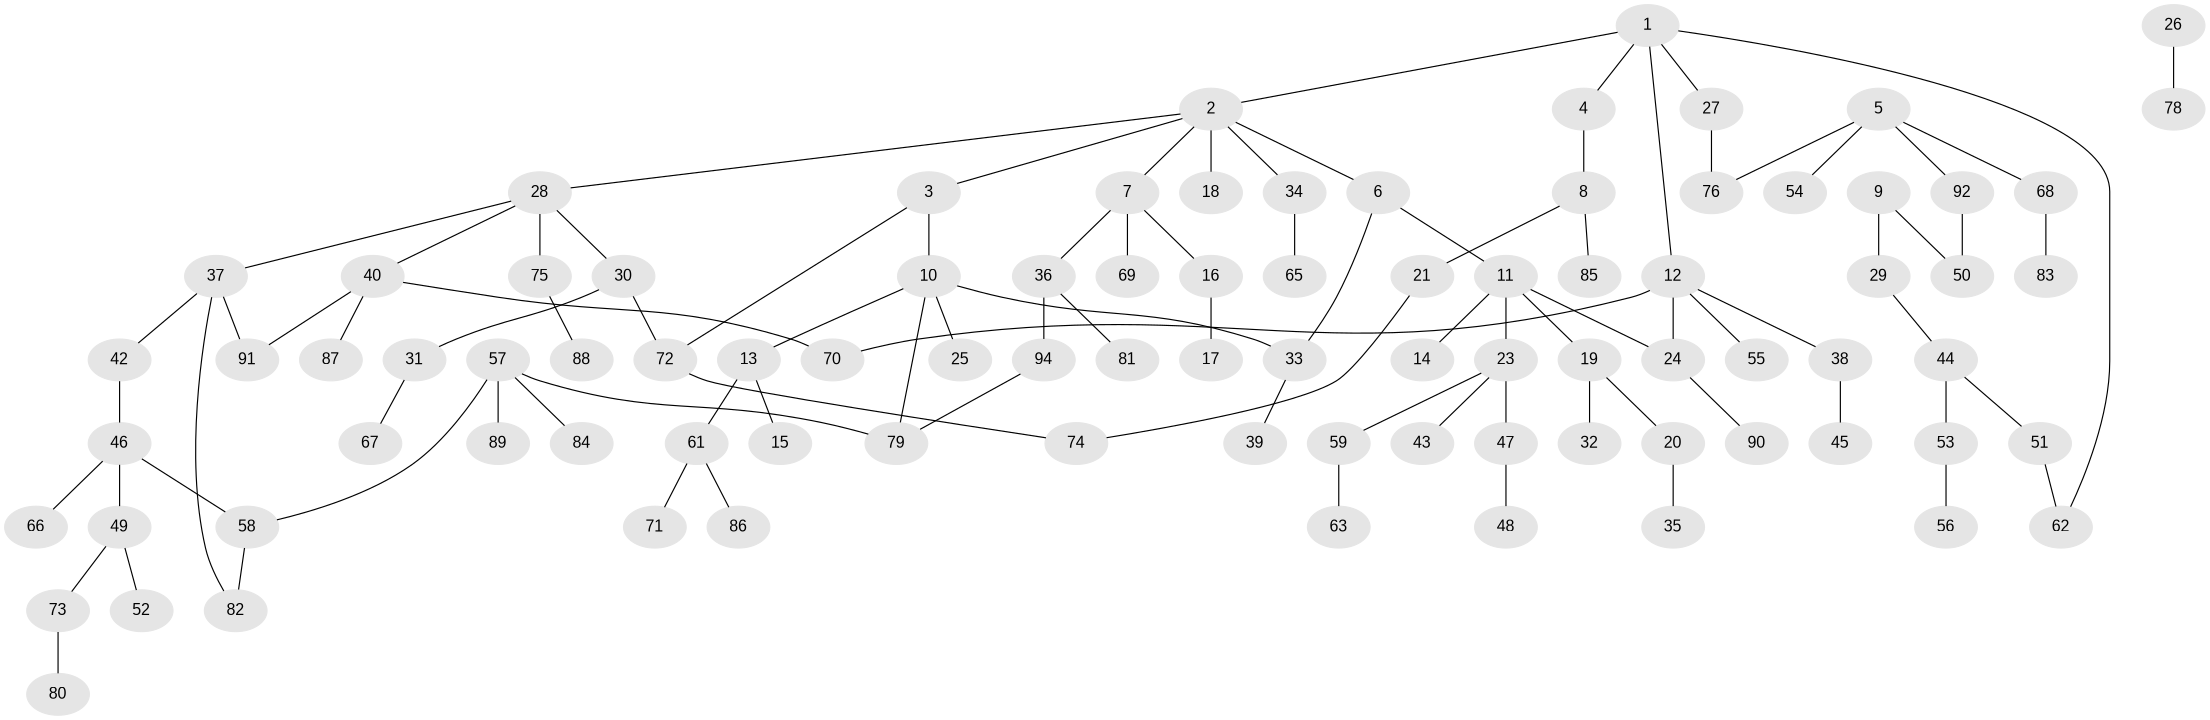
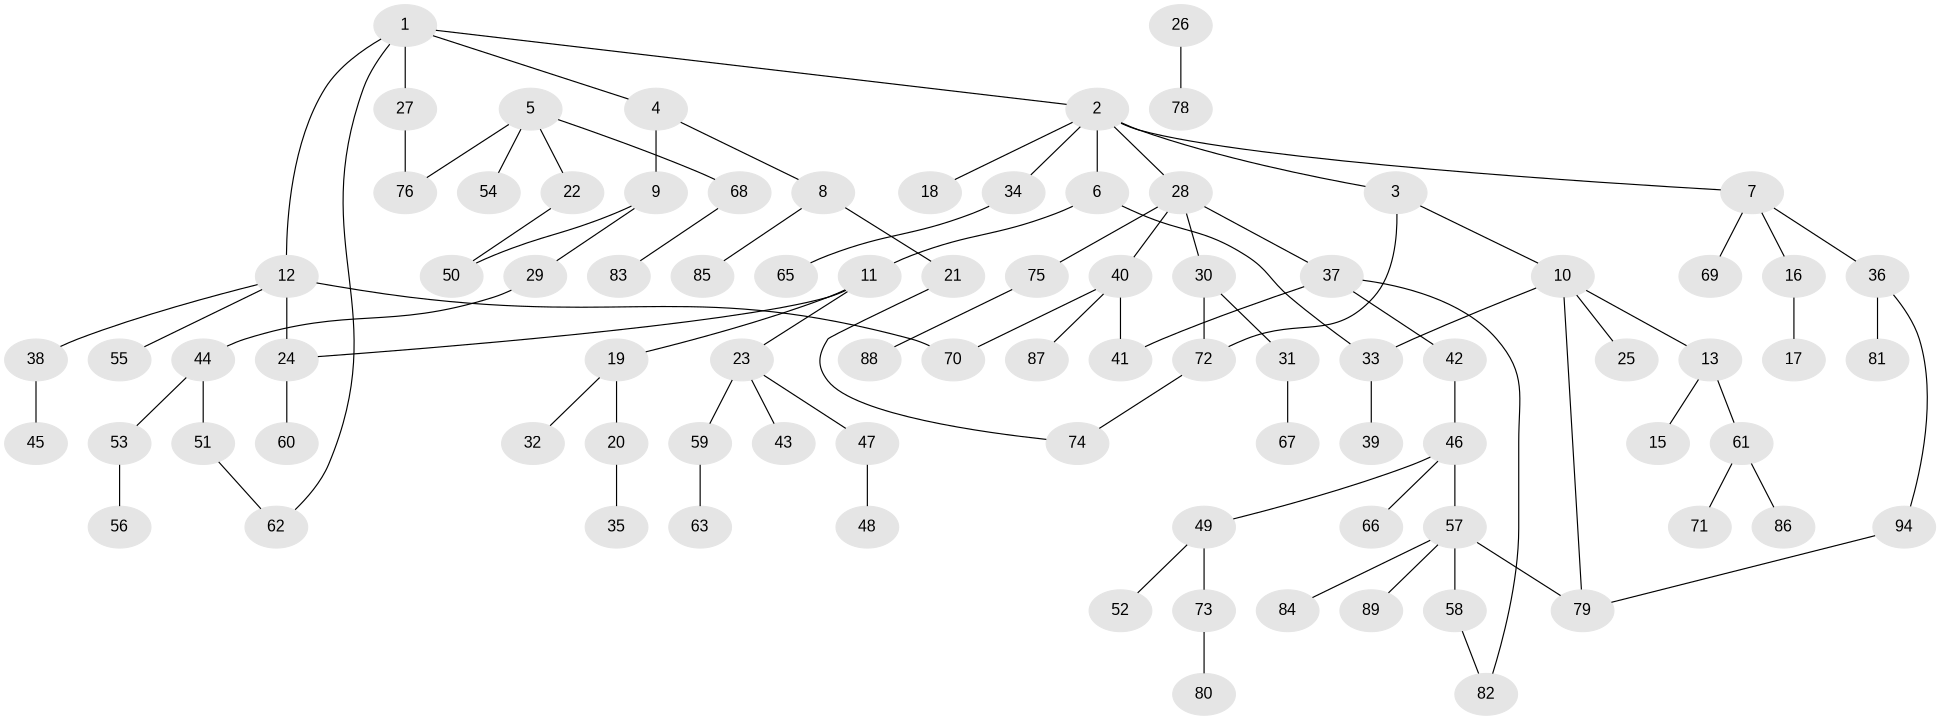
none -> (656, 147)
(1962, 193) -> (572, 193)
(247, 360) -> (1120, 360)
(1422, 360) -> none
(1757, 444) -> (287, 444)
(184, 485) -> (1455, 485)
